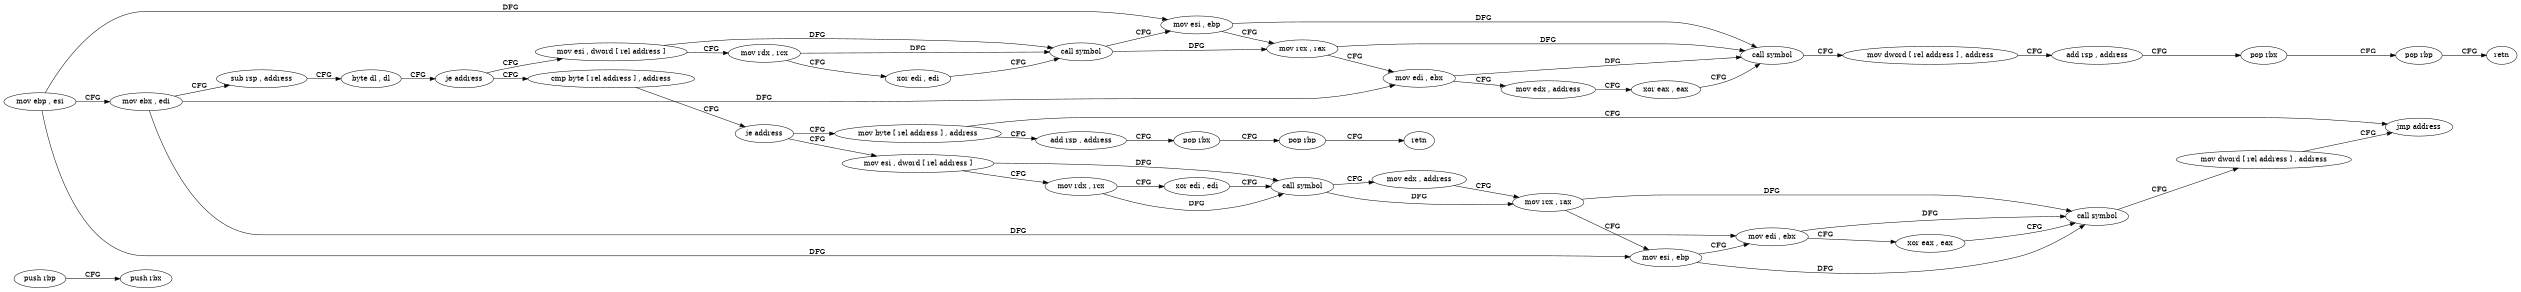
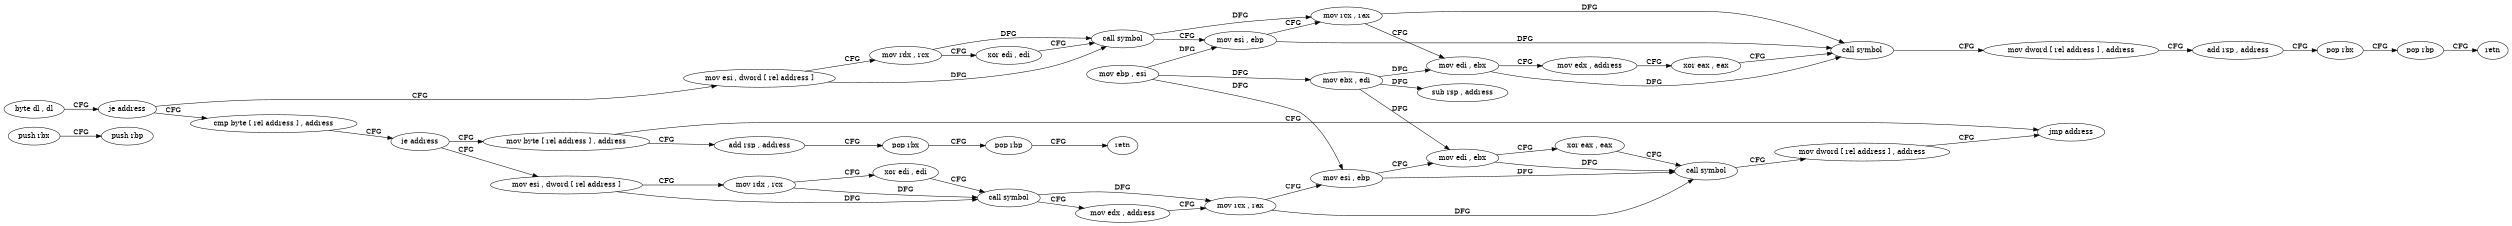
(322, 79) -> none
(199, 86) -> (1400, 82)
(93, 98) -> (1240, 73)
(90, 279) -> (78, 136)
